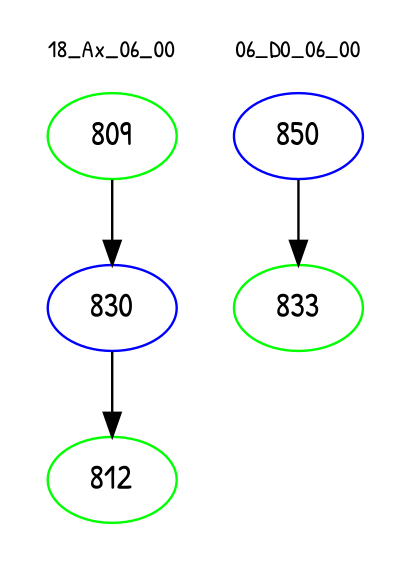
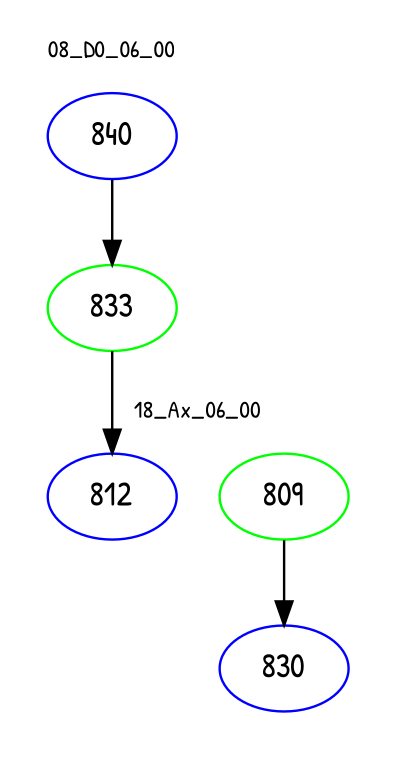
(298, 51) -> (112, 51)
(298, 136) -> (112, 136)
(112, 382) -> (112, 404)
(112, 480) -> (112, 497)
